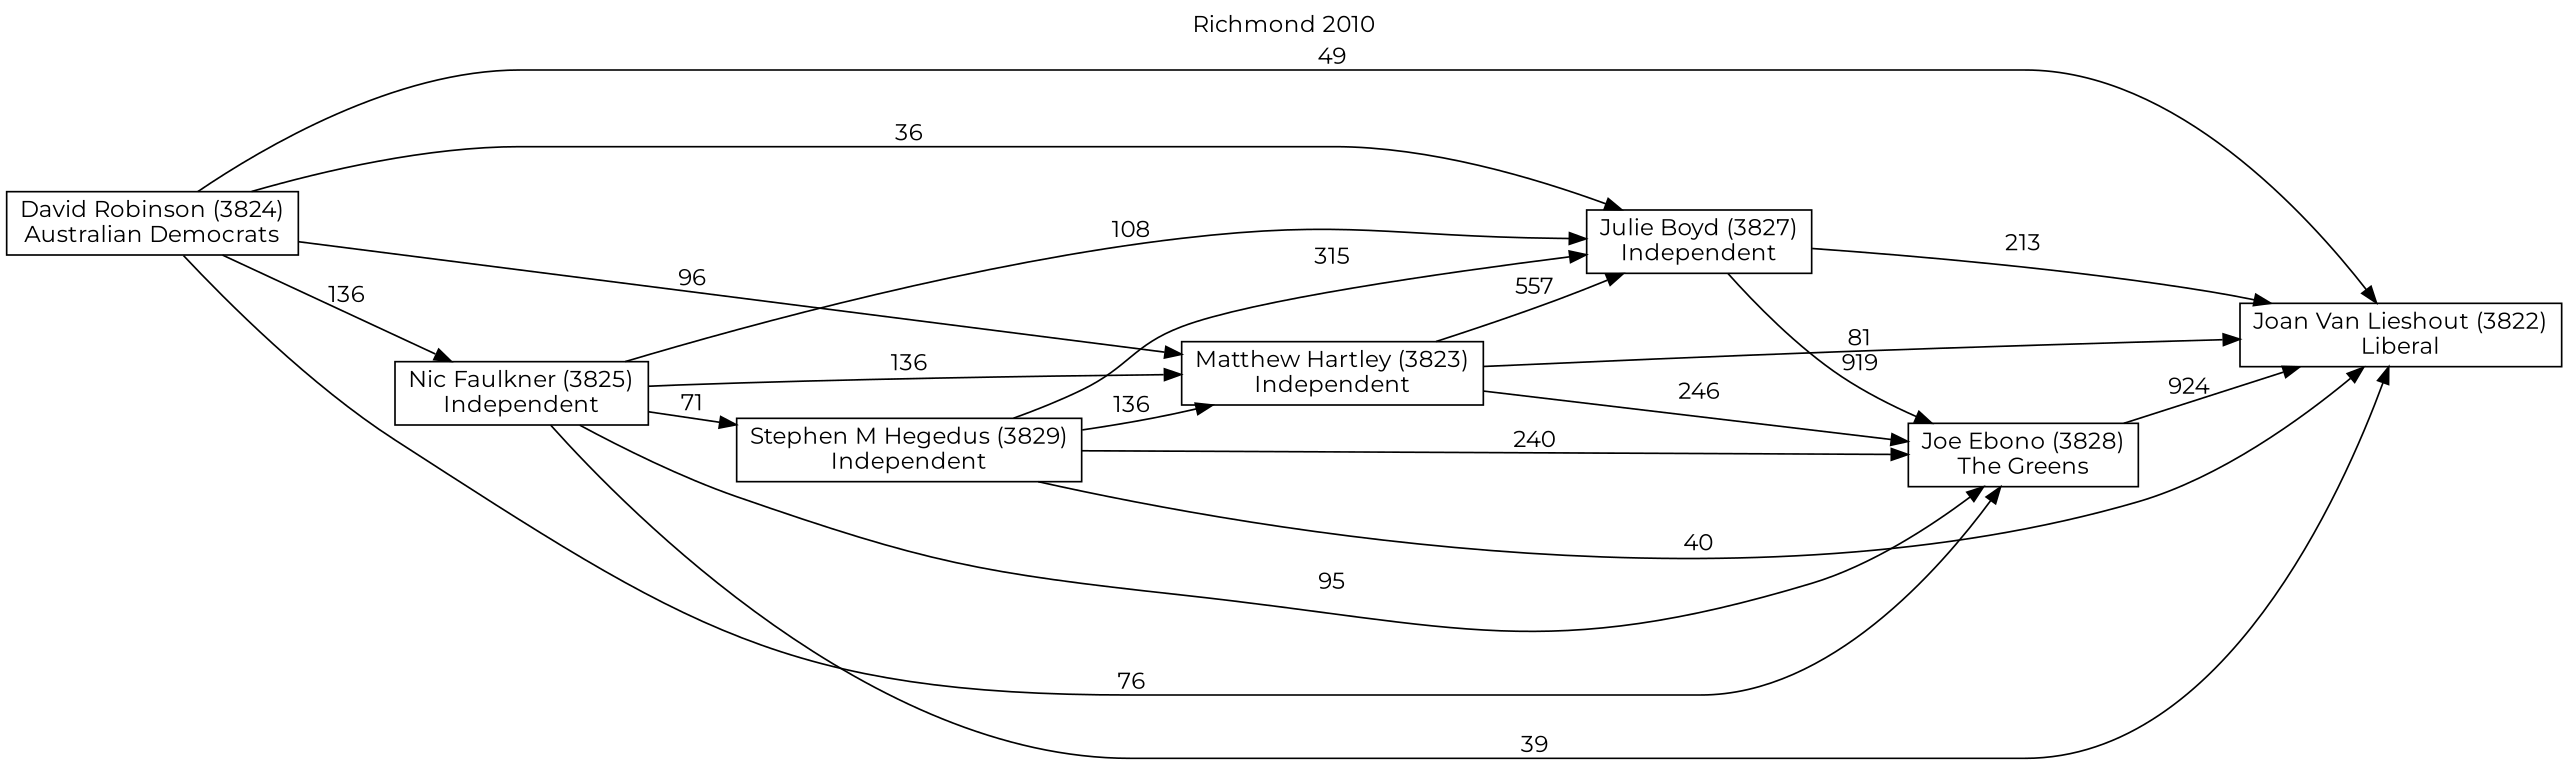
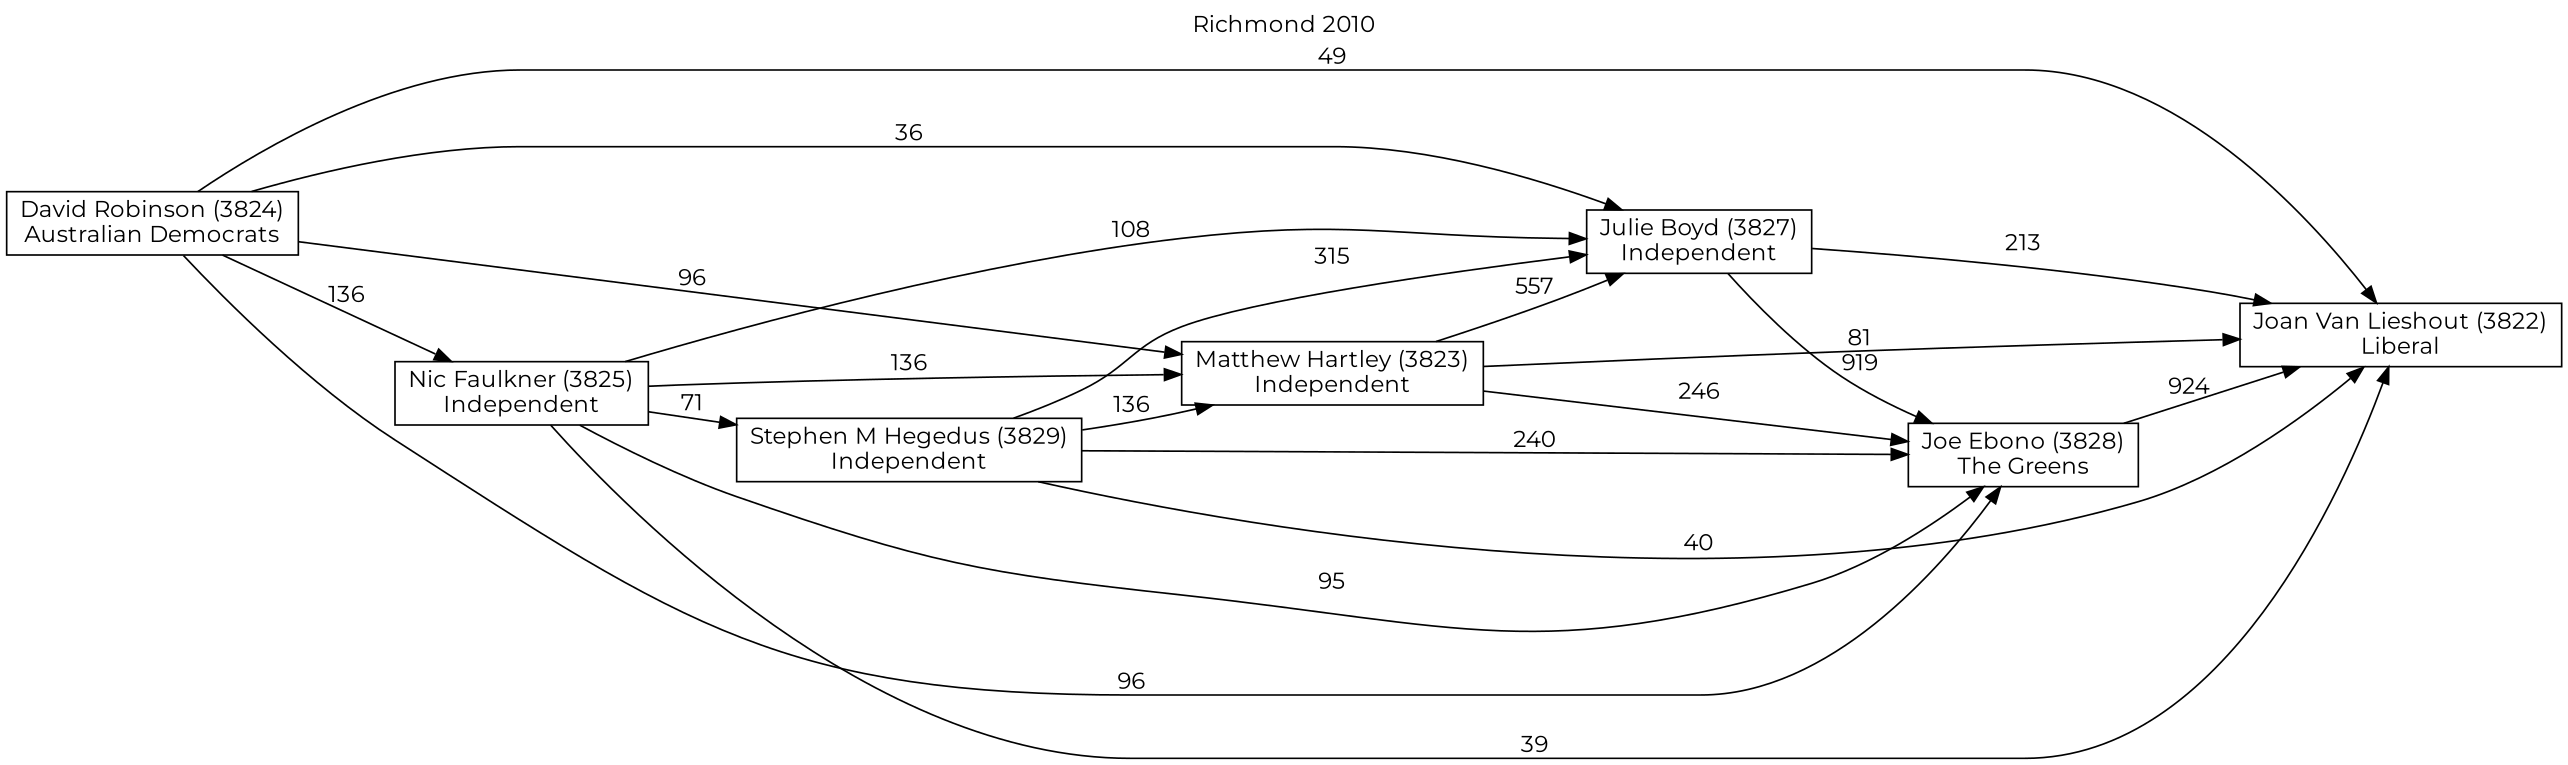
(1132, 682) -> (1132, 682)
